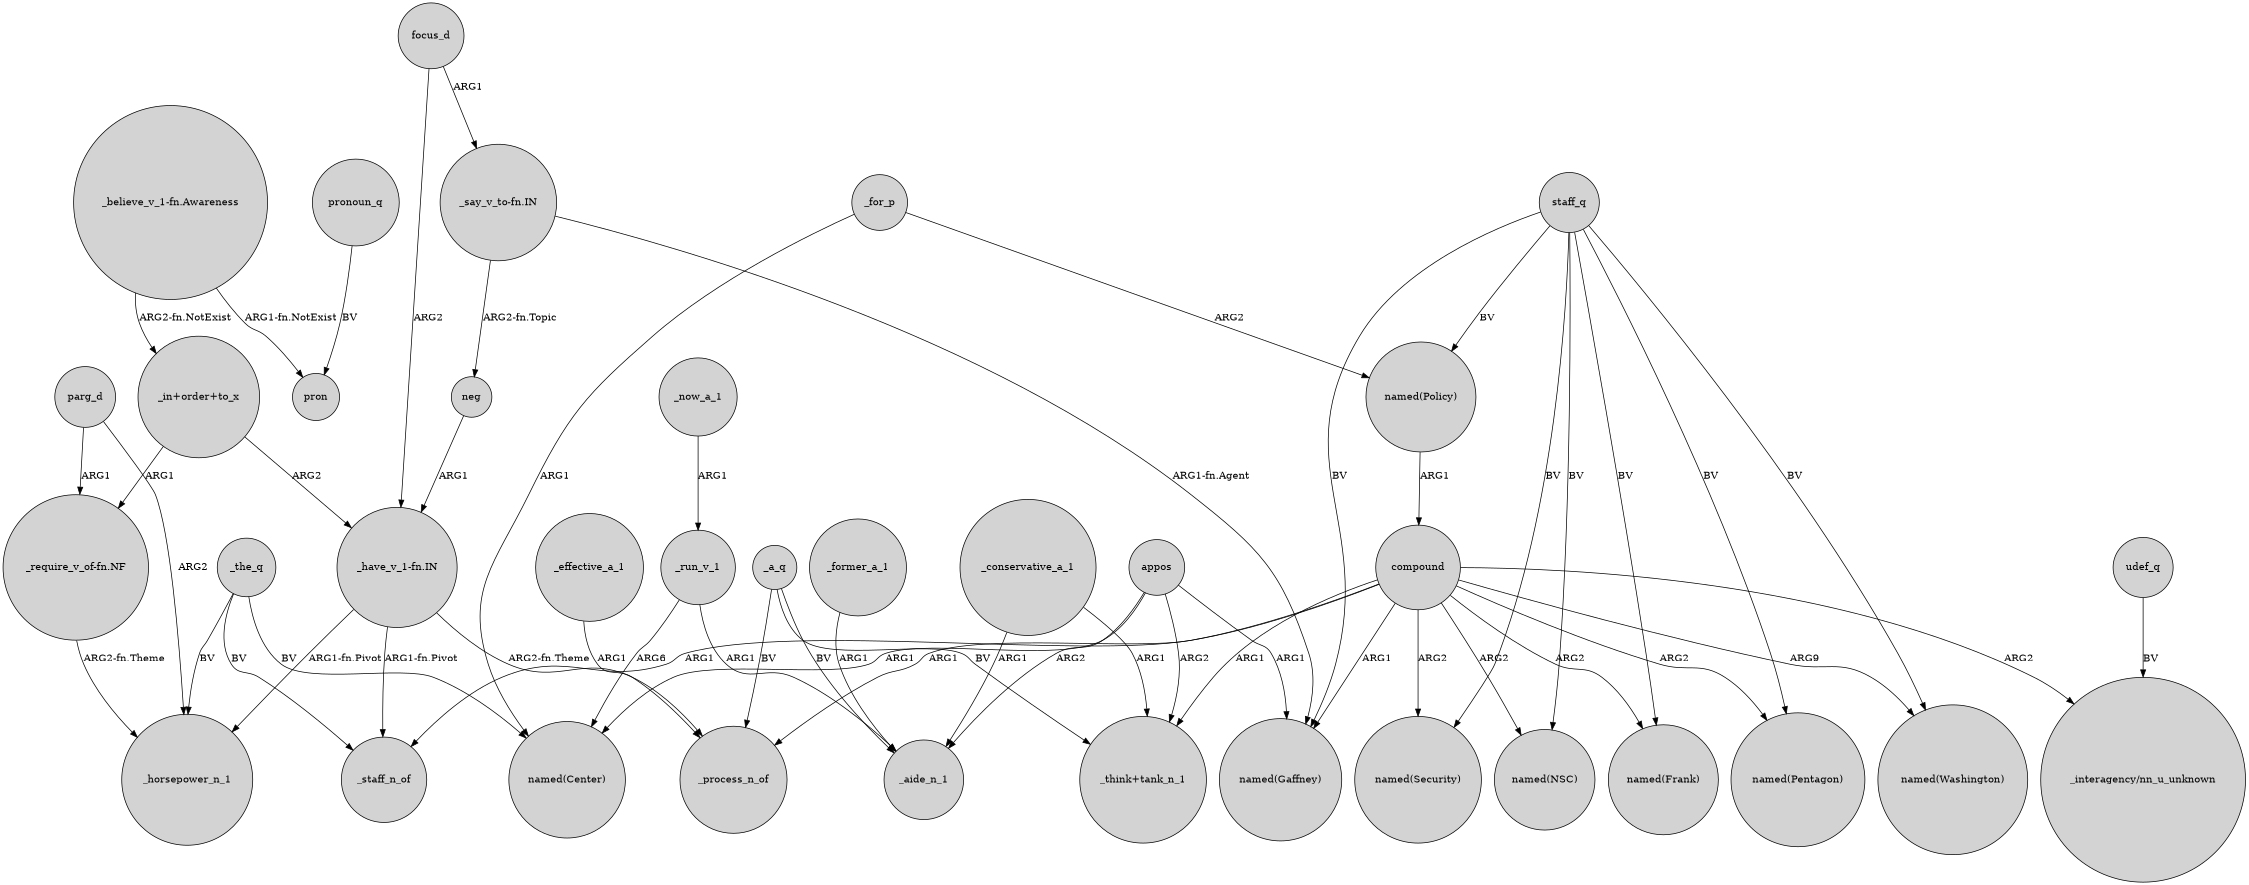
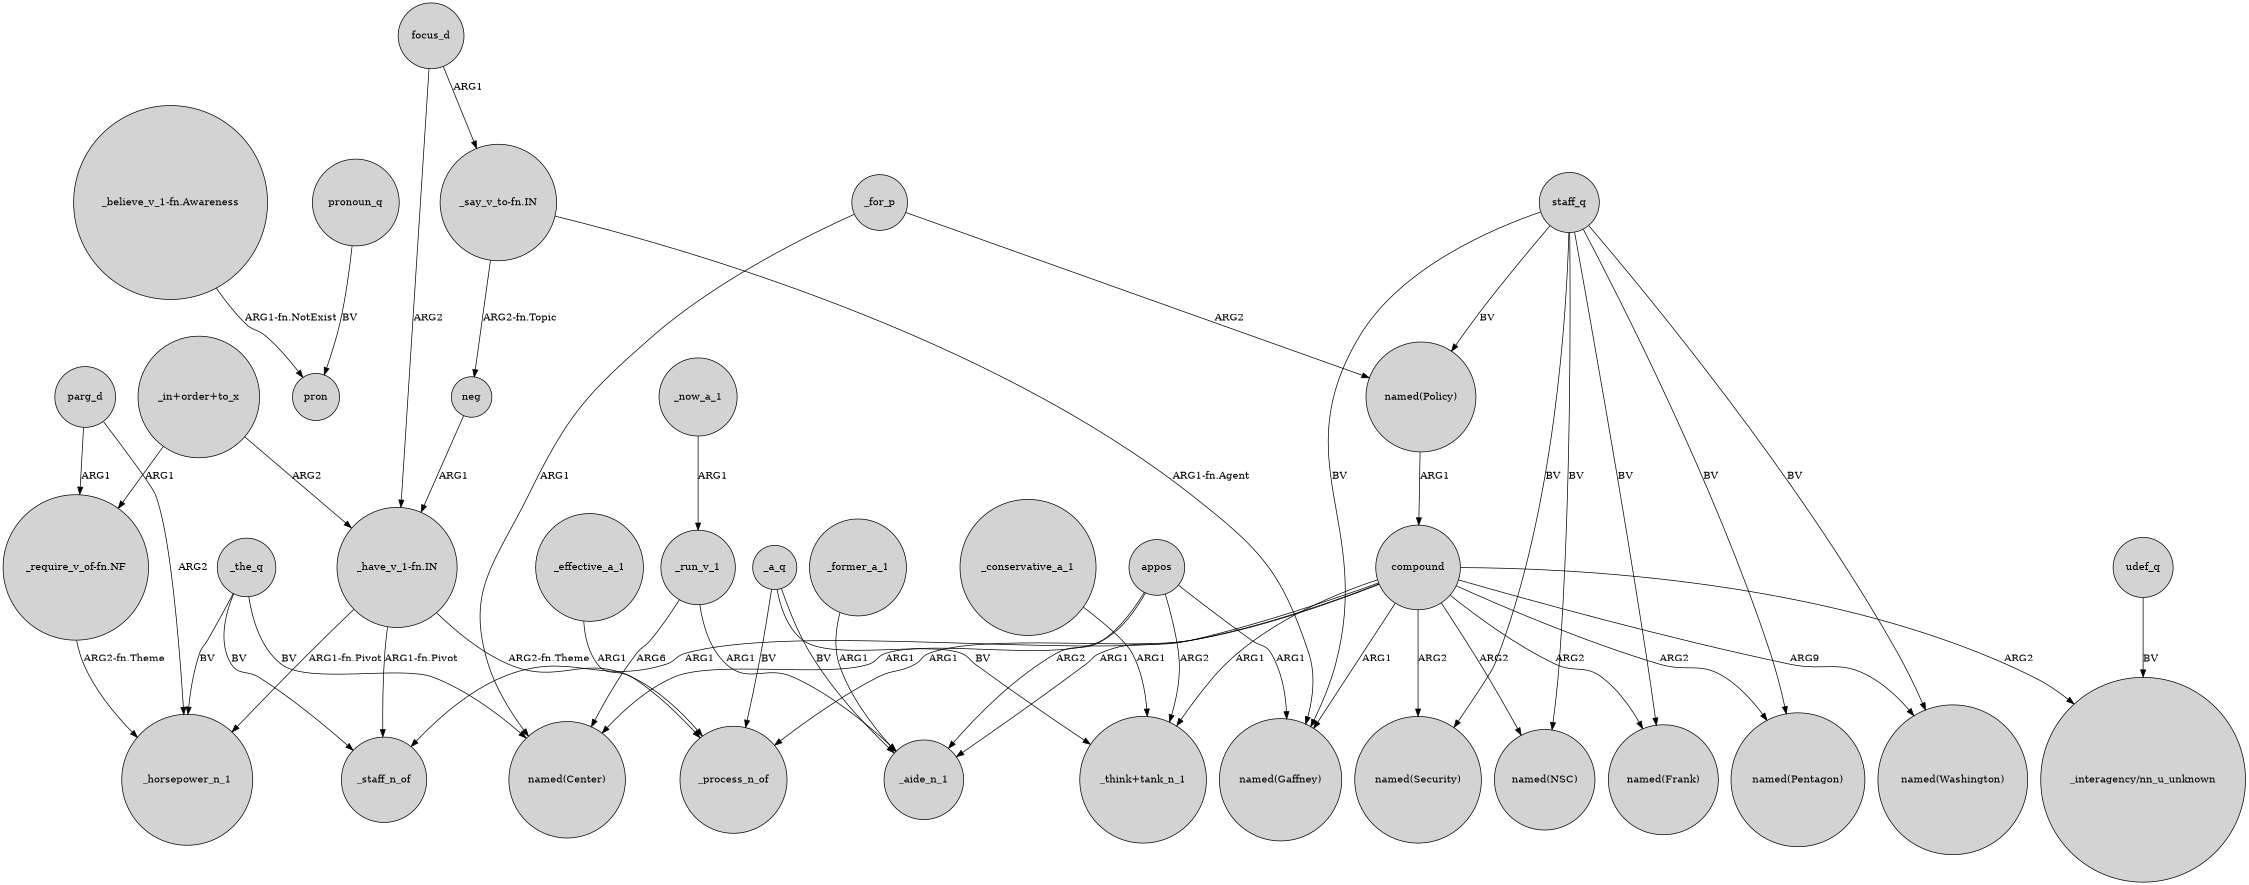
(139, 322) -> none
(981, 688) -> (1102, 652)
